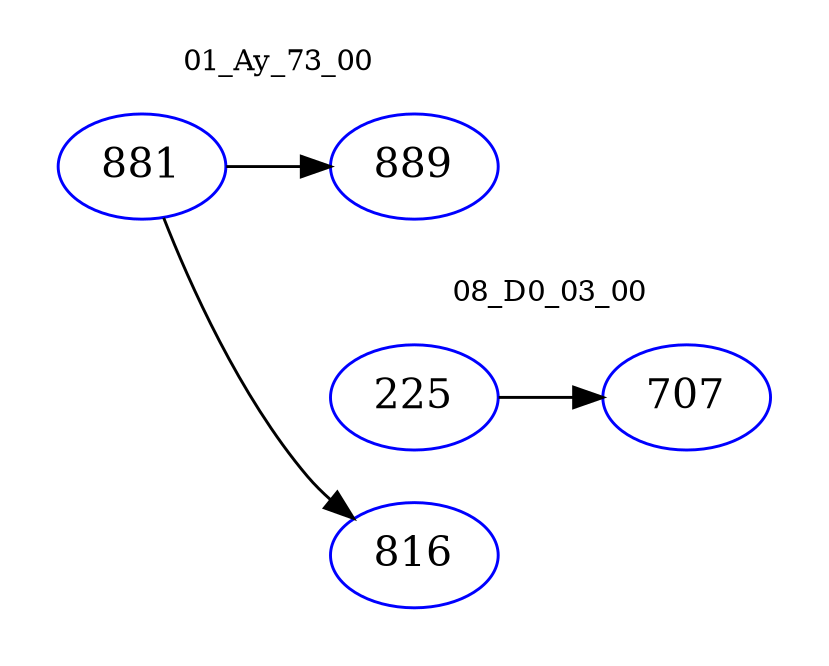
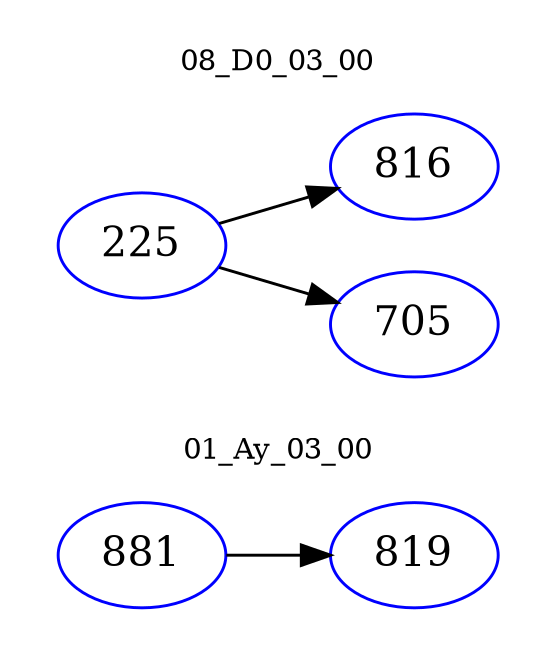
(278, 63) -> (278, 451)
(414, 167) -> (414, 555)
(234, 367) -> (264, 210)
(687, 397) -> (414, 324)
